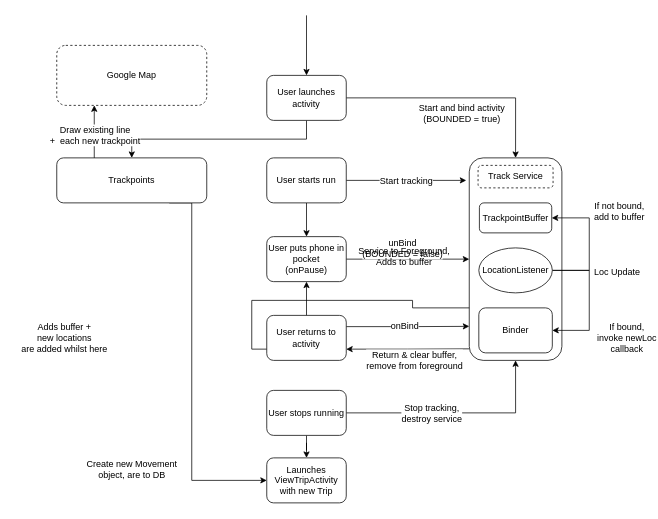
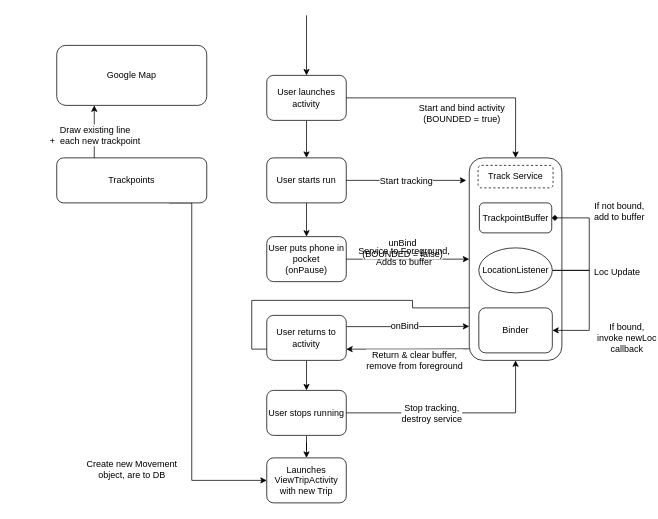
(132, 75) -> (132, 75)
(132, 149) -> (306, 145)
(558, 218) -> (558, 218)
(306, 302) -> (306, 372)
(64, 338) -> none
